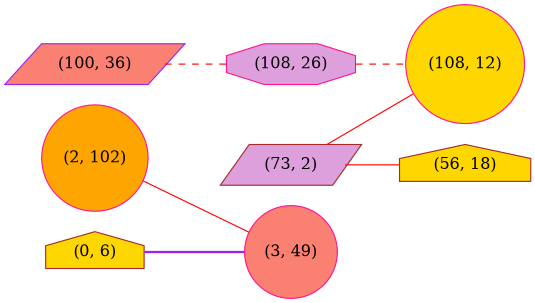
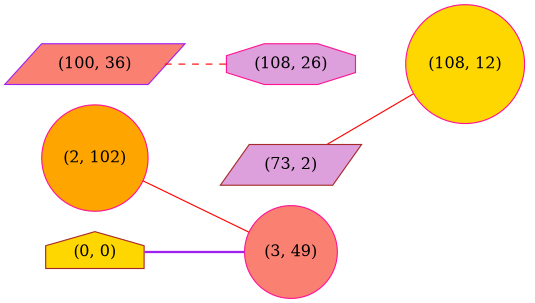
(380, 64) -> none
(465, 165) -> none
(95, 252) -> (95, 252)
